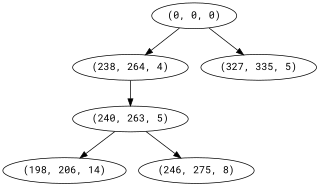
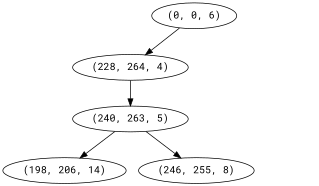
(194, 16) -> (194, 16)
(130, 67) -> (130, 67)
(259, 67) -> none
(196, 171) -> (196, 171)
